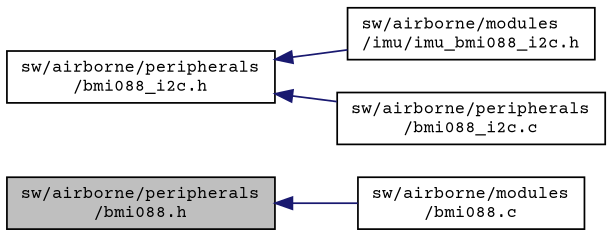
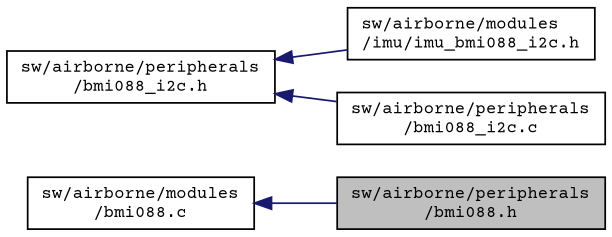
(325, 203) -> (304, 203)
